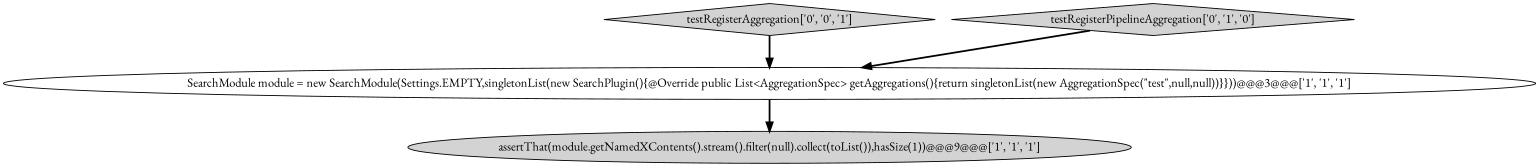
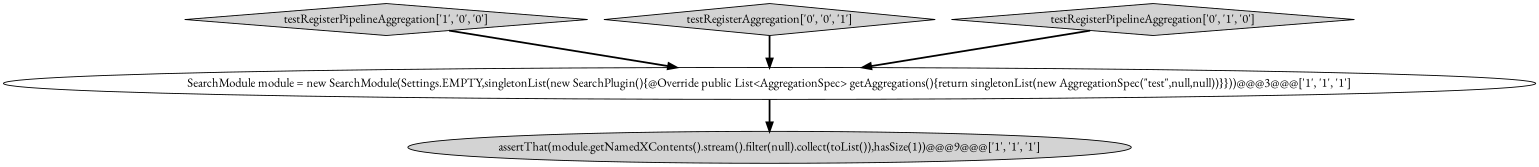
none -> (386, 20)
